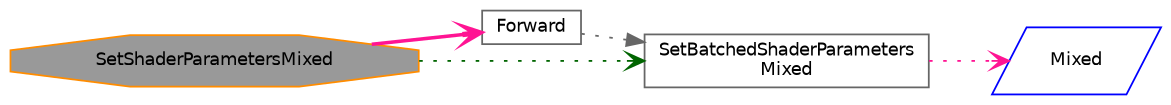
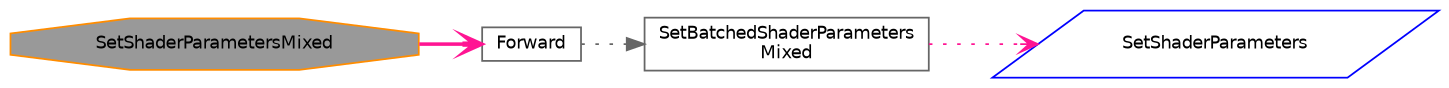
(523, 61) -> none
(1077, 61) -> (1216, 44)
